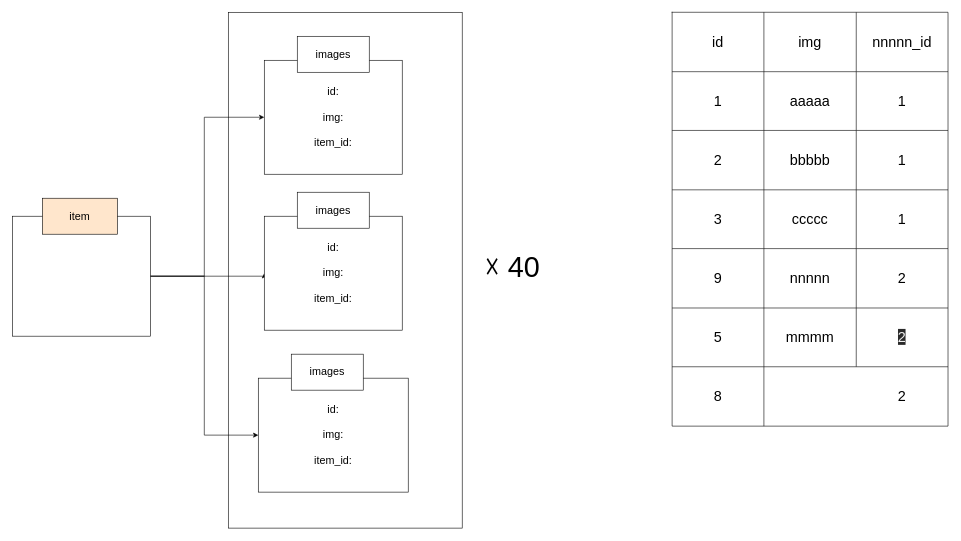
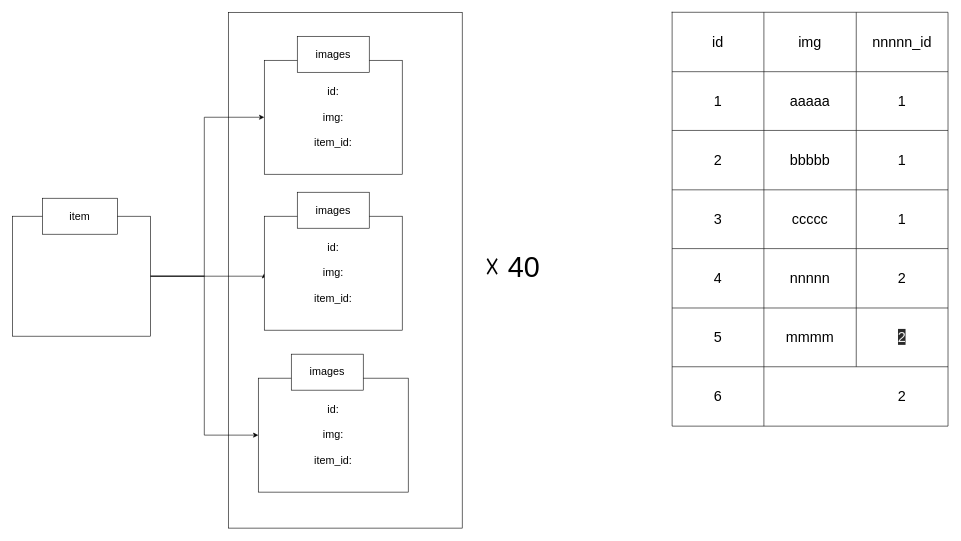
(80, 216) -> (80, 216)
(718, 279) -> (718, 279)
(718, 397) -> (718, 397)
